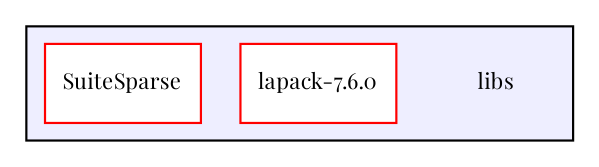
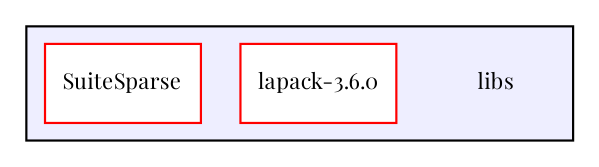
(318, 83) -> (318, 83)
